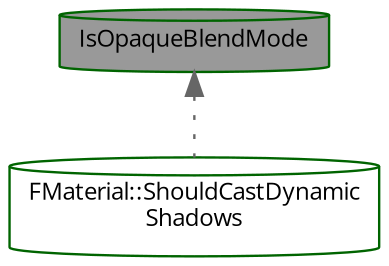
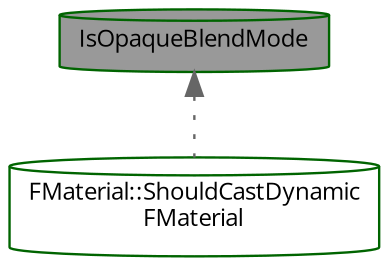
(194, 207) -> (194, 207)
